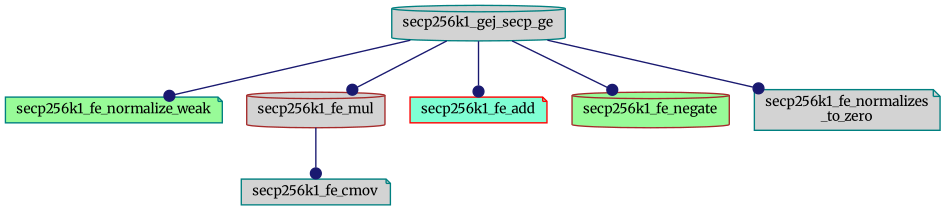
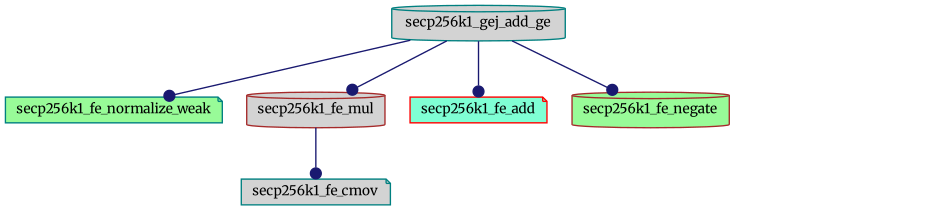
(479, 23) -> (479, 23)
(847, 110) -> none
